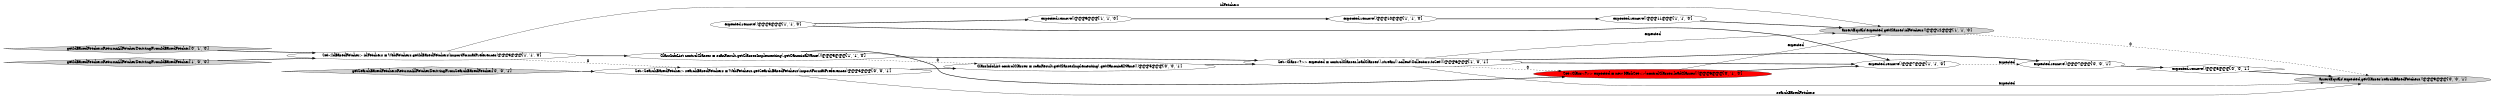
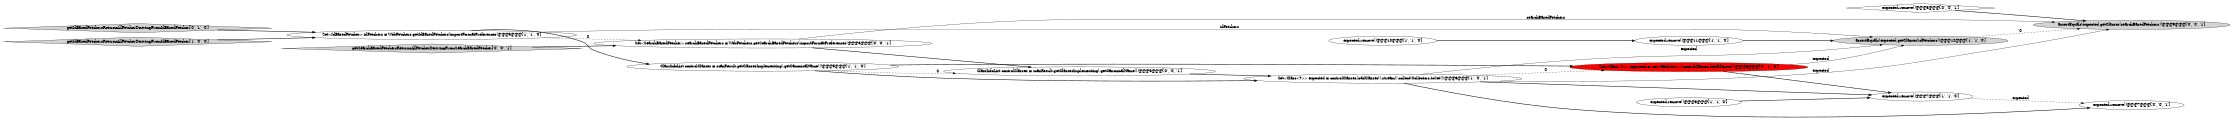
(1079, 19) -> none
(2141, 67) -> none
